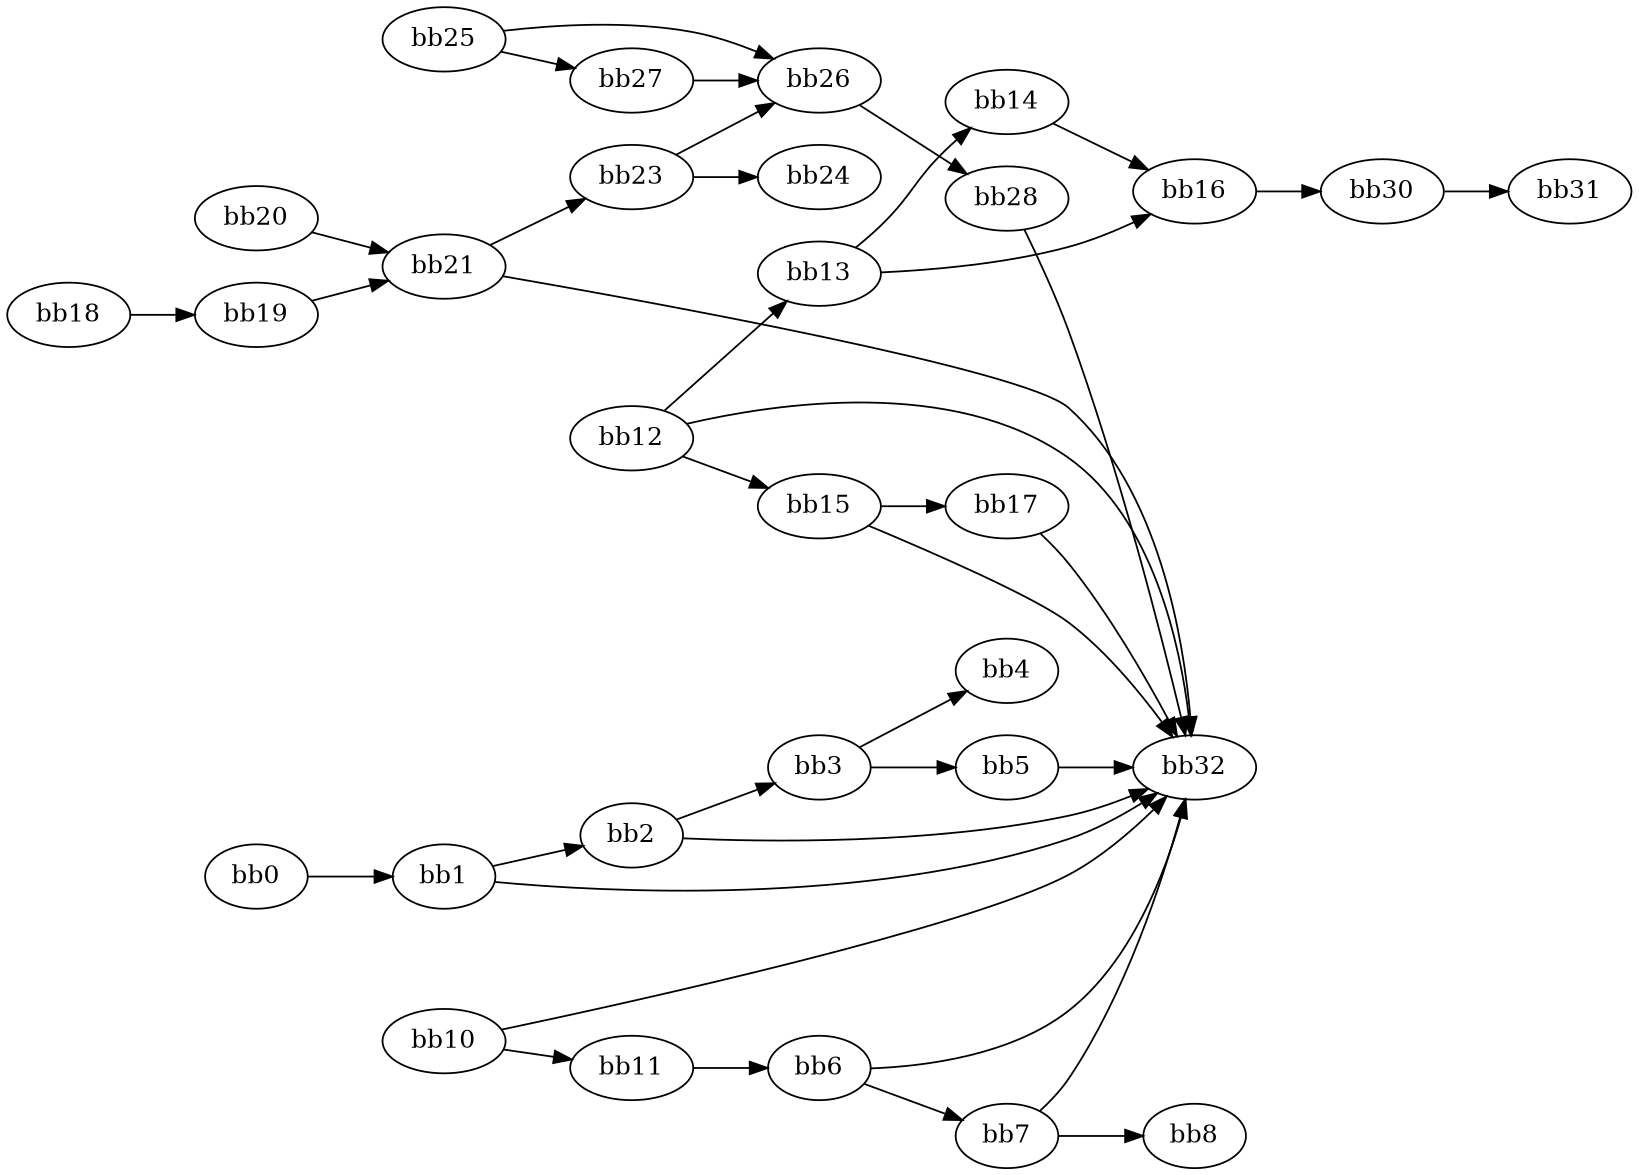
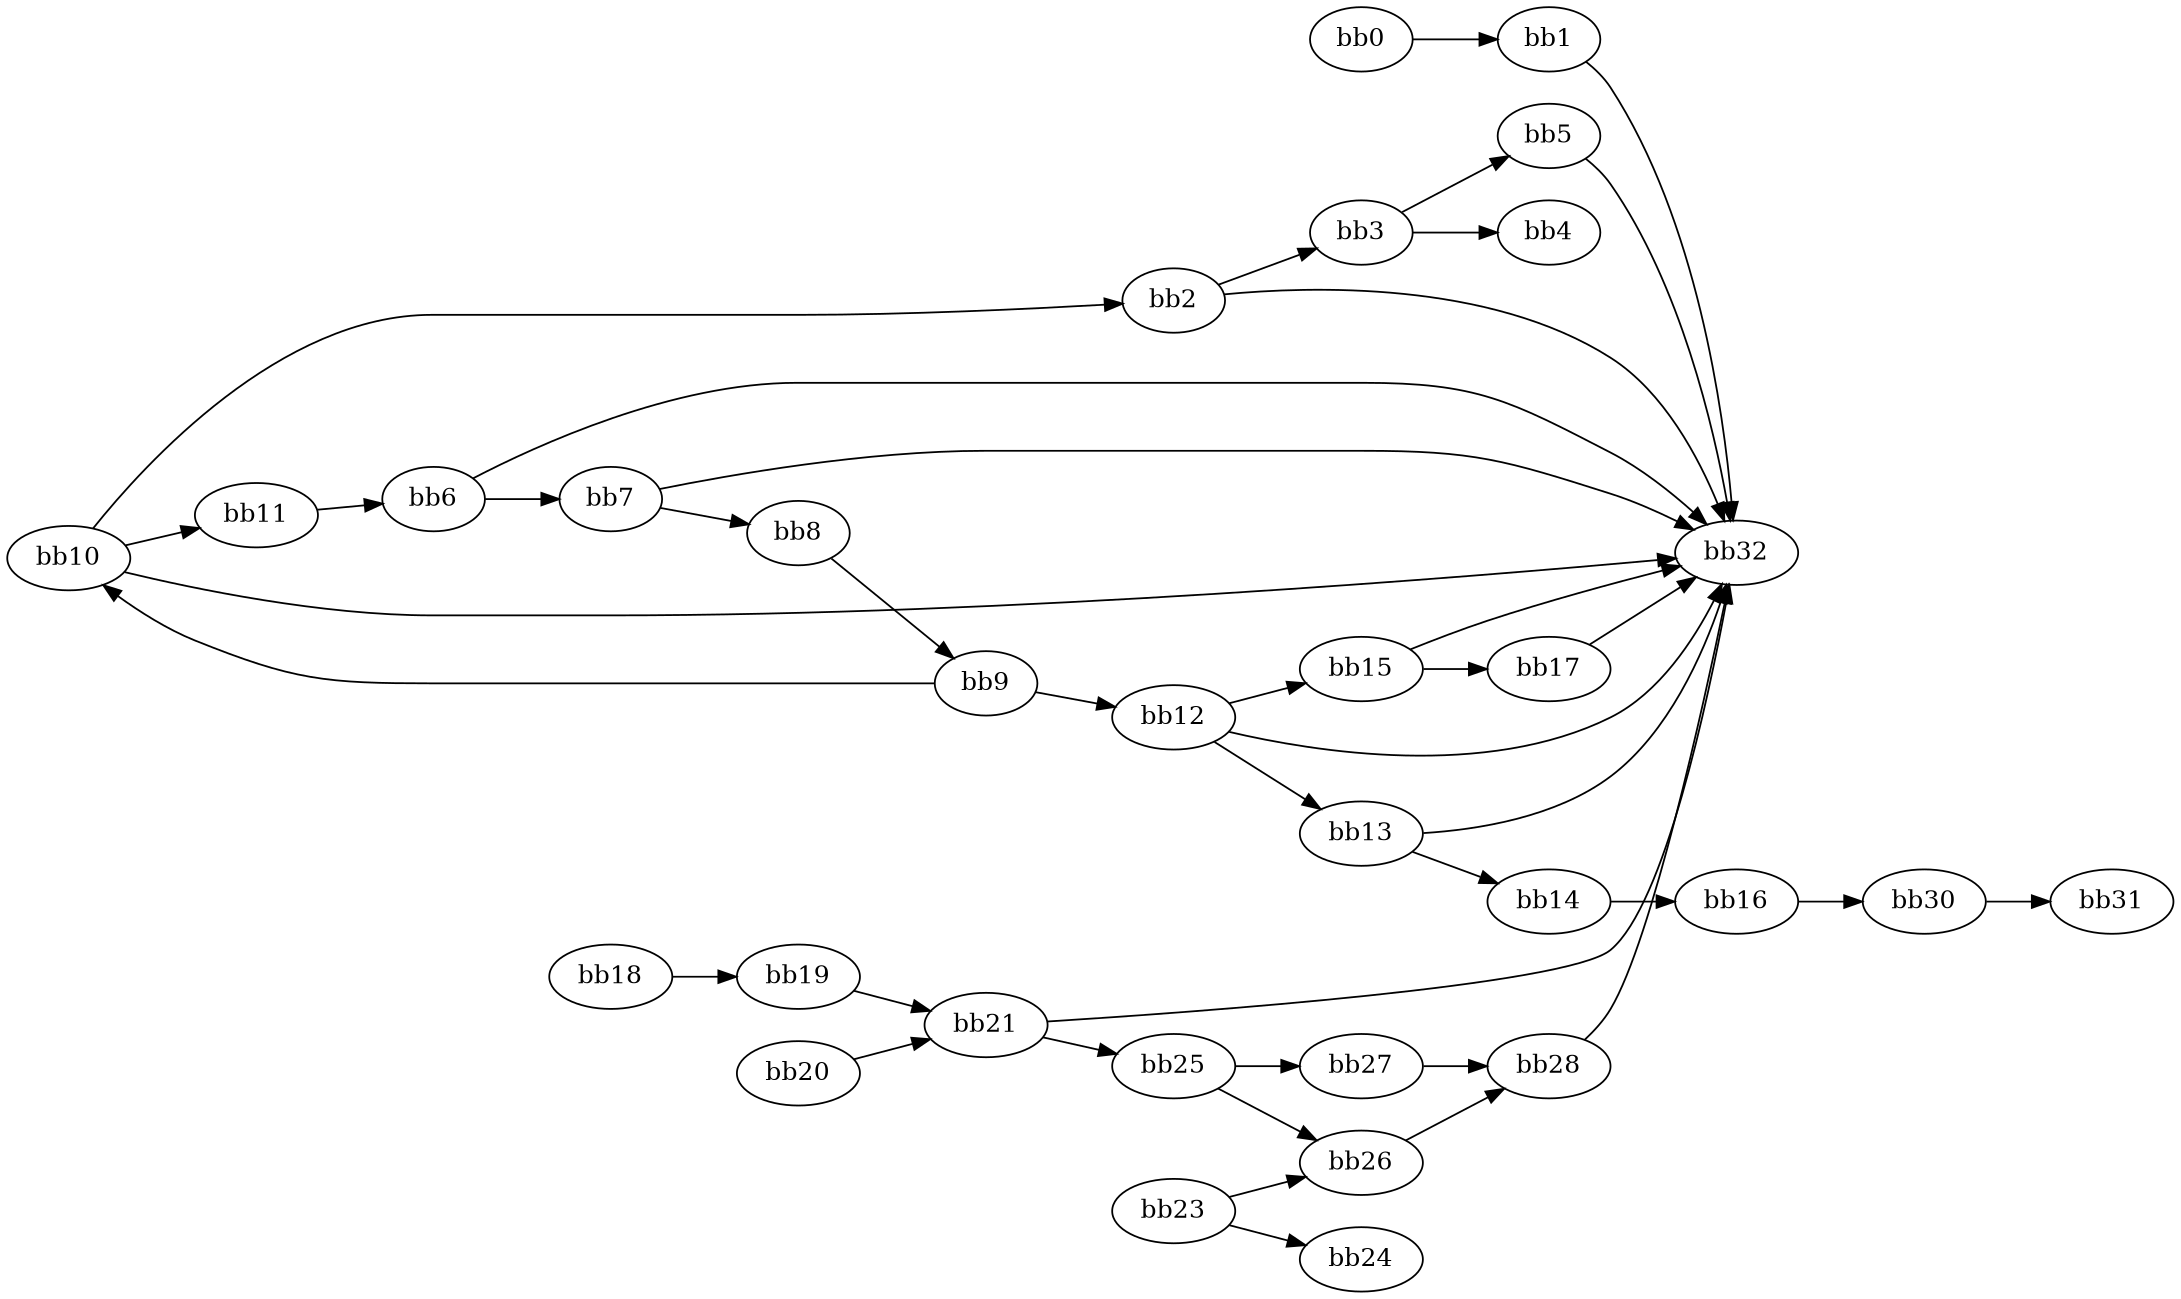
(716, 80) -> (1446, 1066)
(530, 226) -> (1071, 1044)
(1010, 259) -> (1614, 773)
none -> (986, 683)
(529, 858) -> (562, 315)
